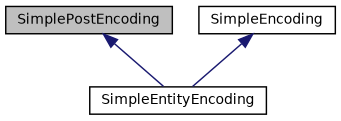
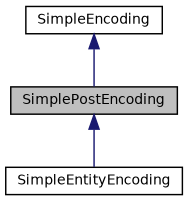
(217, 65) -> (94, 68)
